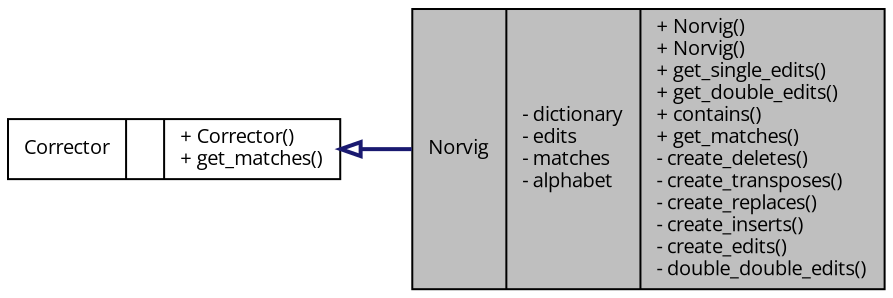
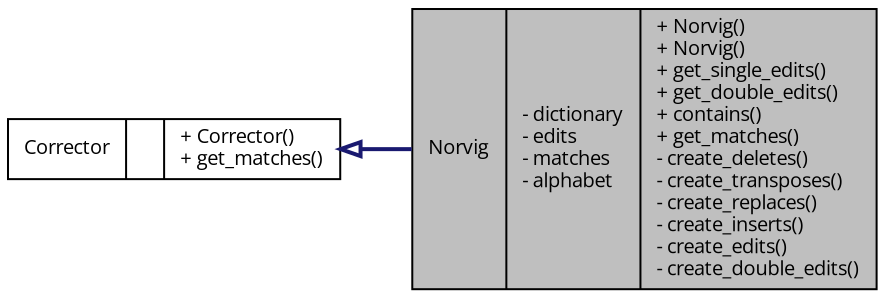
(763, 269) -> (759, 269)
